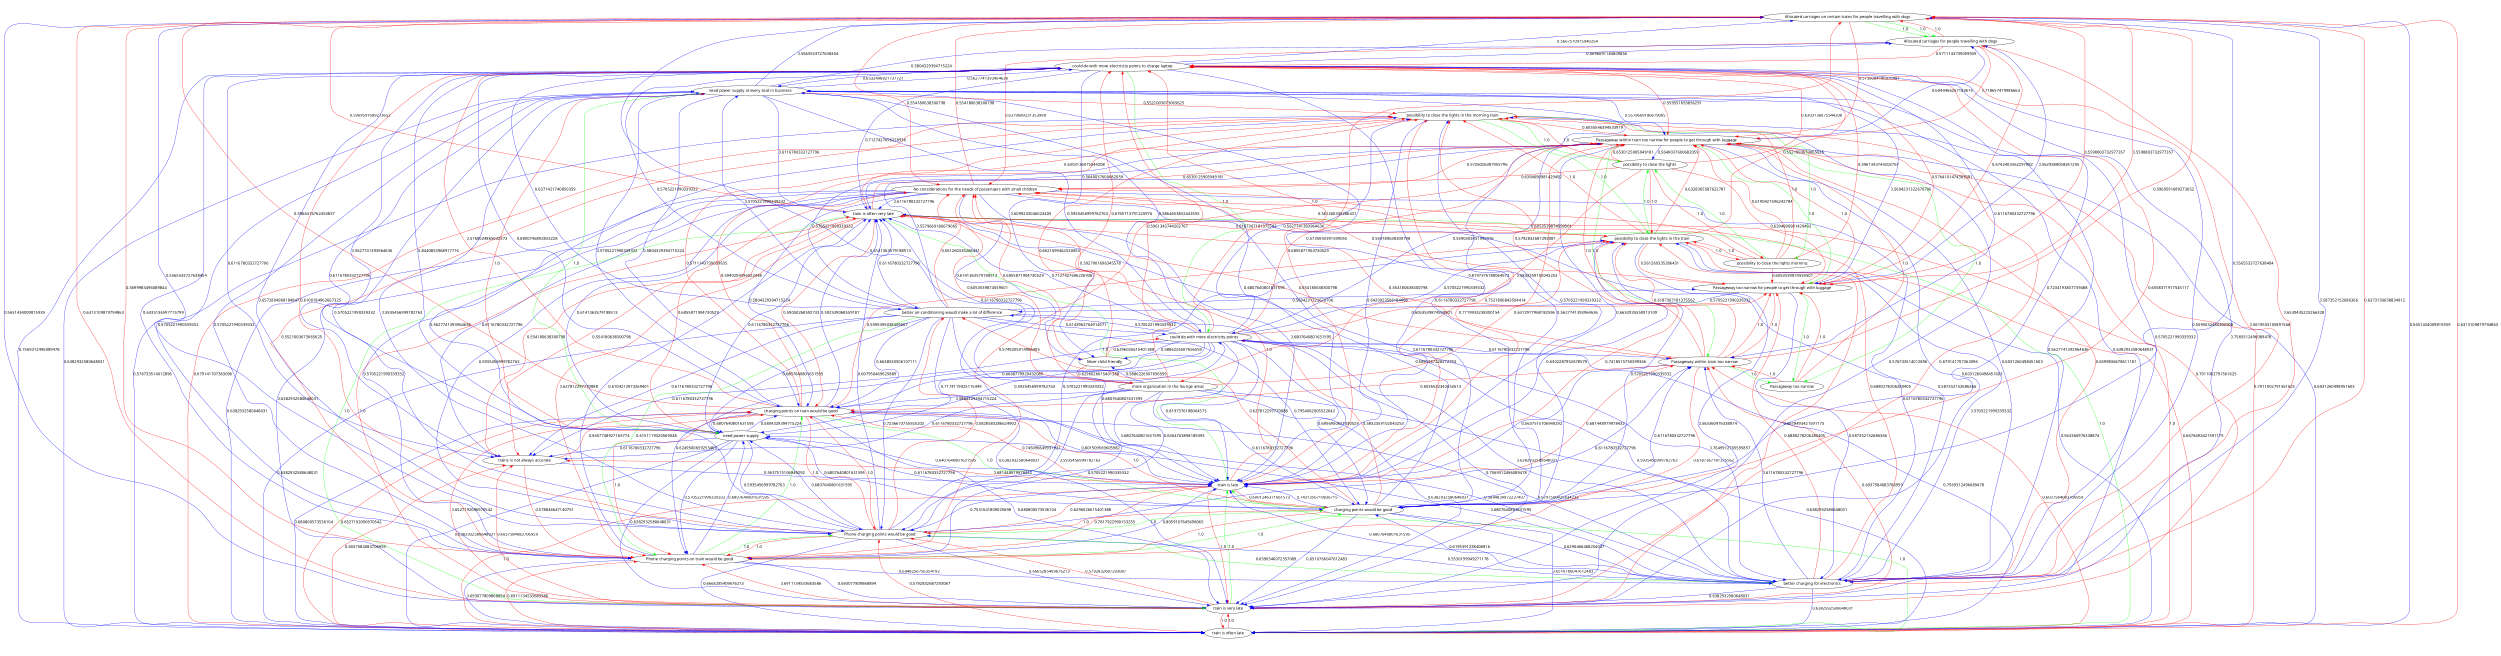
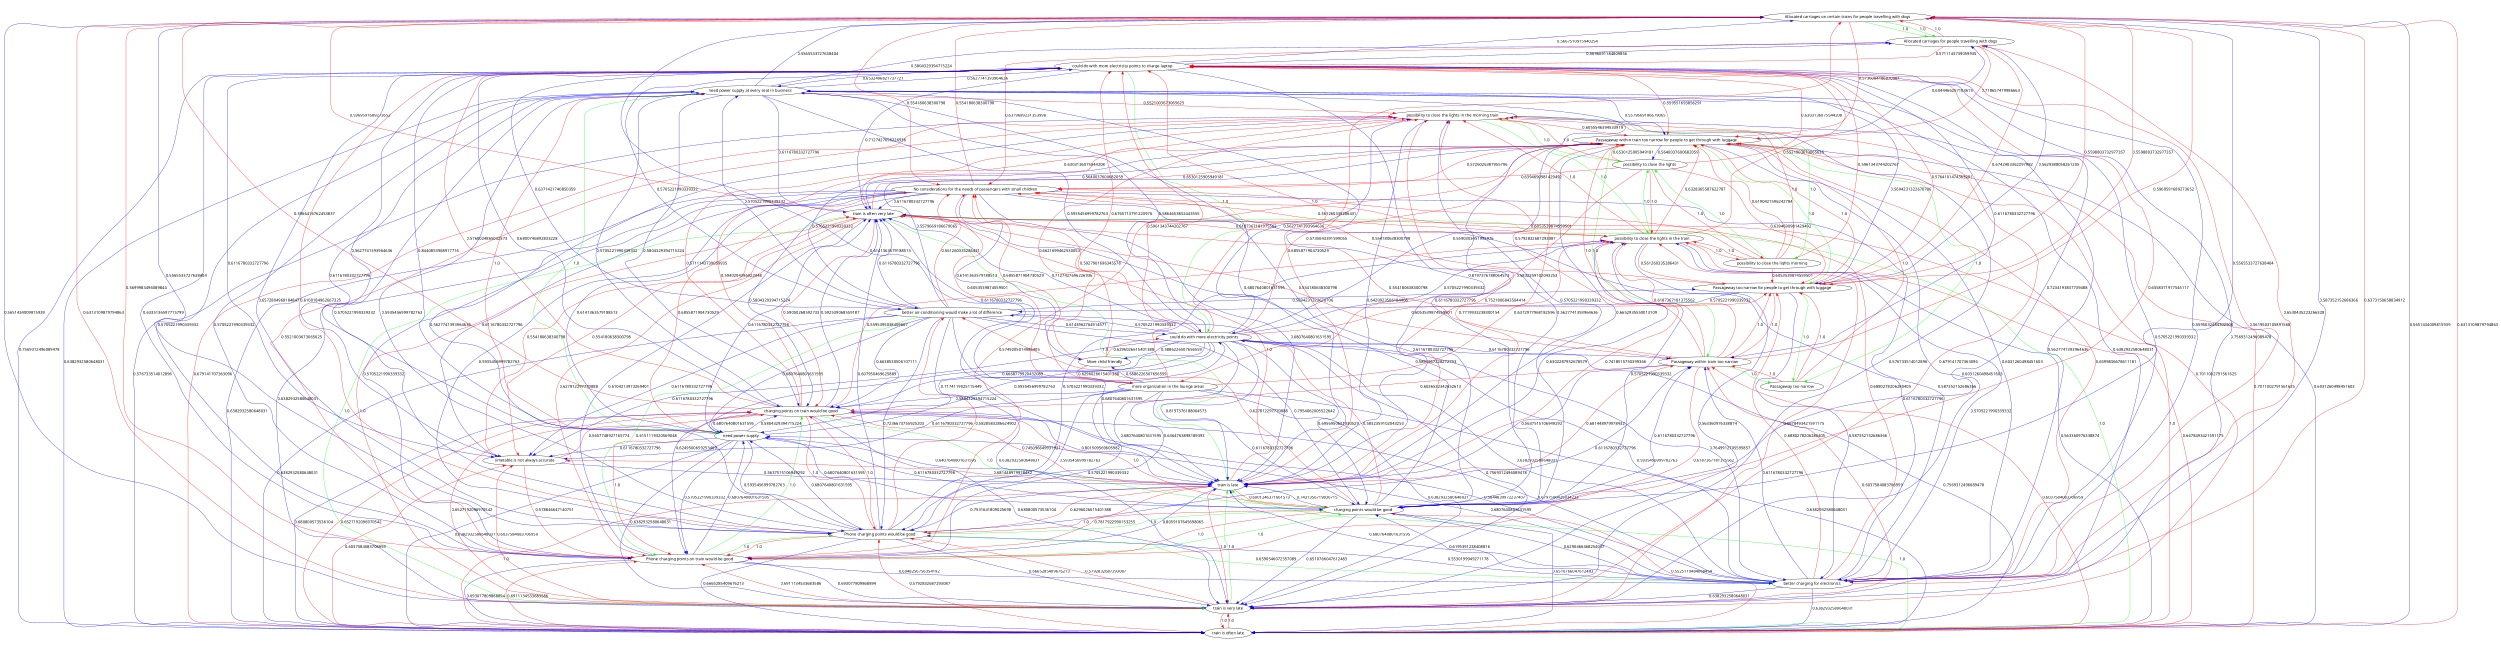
(1011, 209) -> none
(525, 461) -> (525, 461)
none -> (1698, 618)
